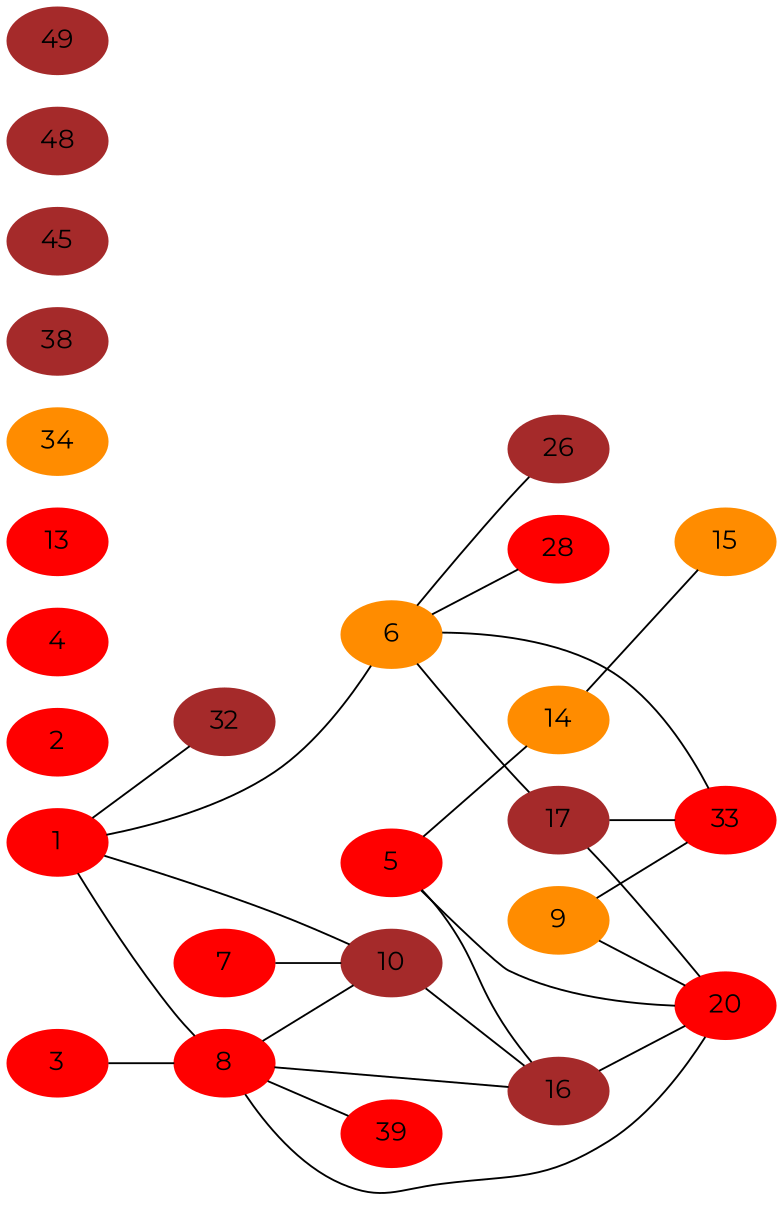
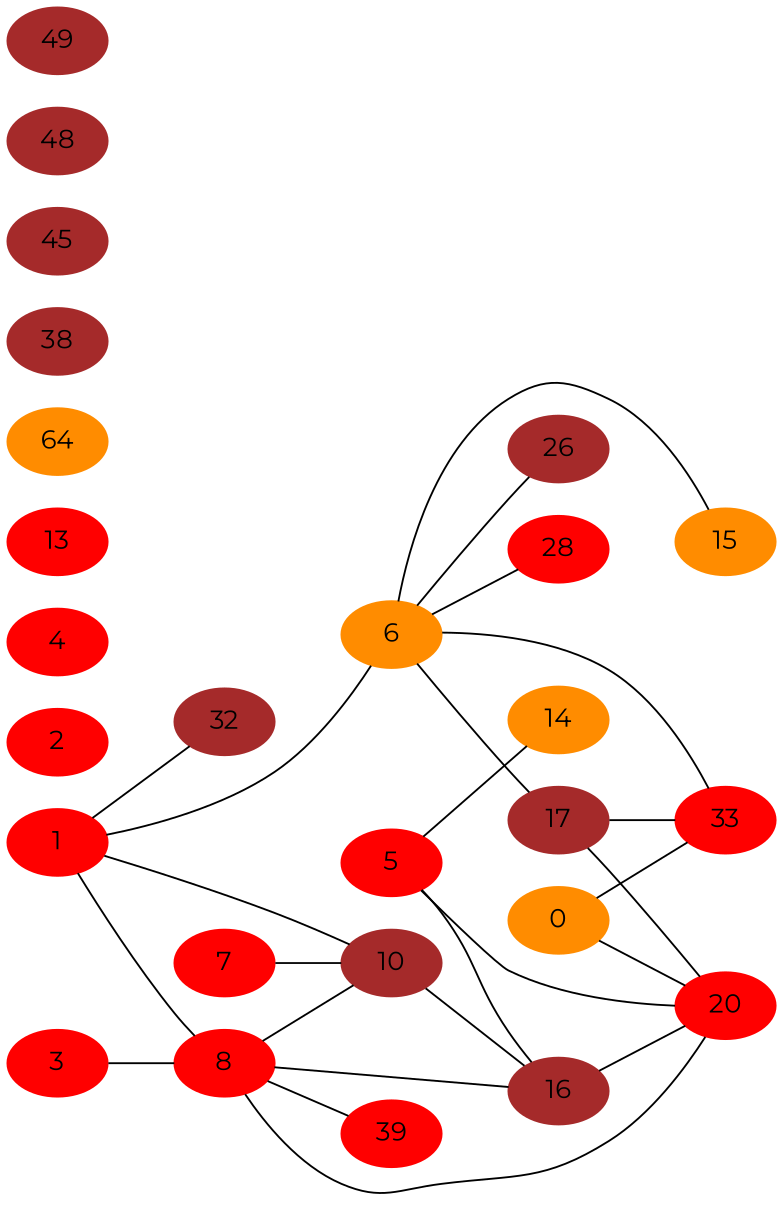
(58, 442) -> (58, 442)
(642, 631) -> (518, 394)
(559, 920) -> (559, 920)
